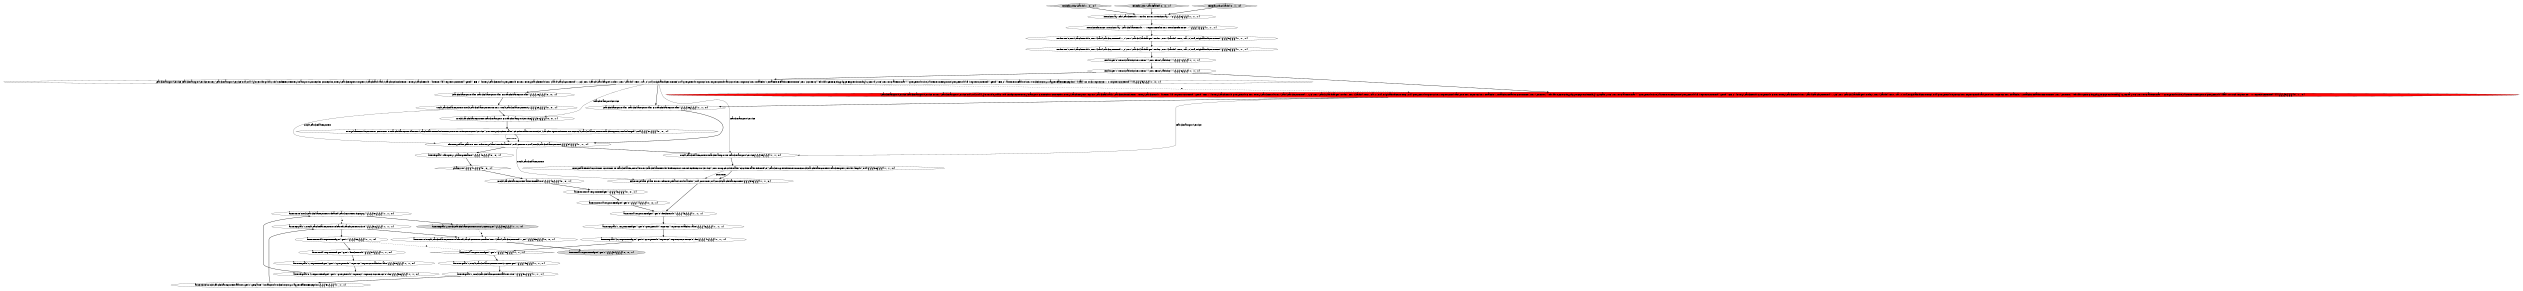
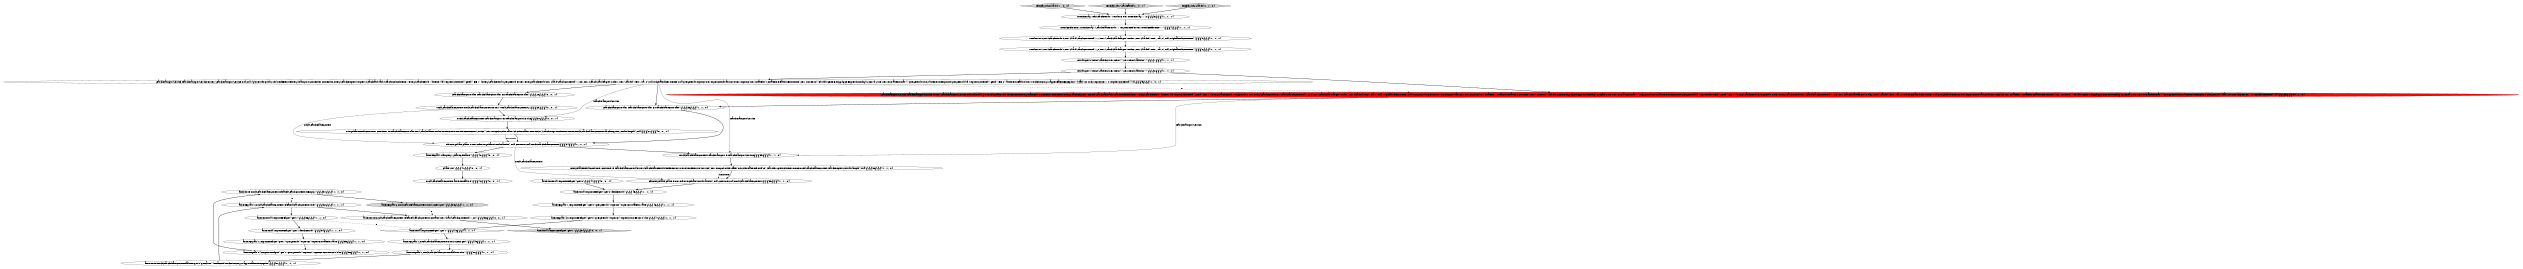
(473, 168) -> (463, 168)
(605, 192) -> none
(601, 252) -> (569, 231)
